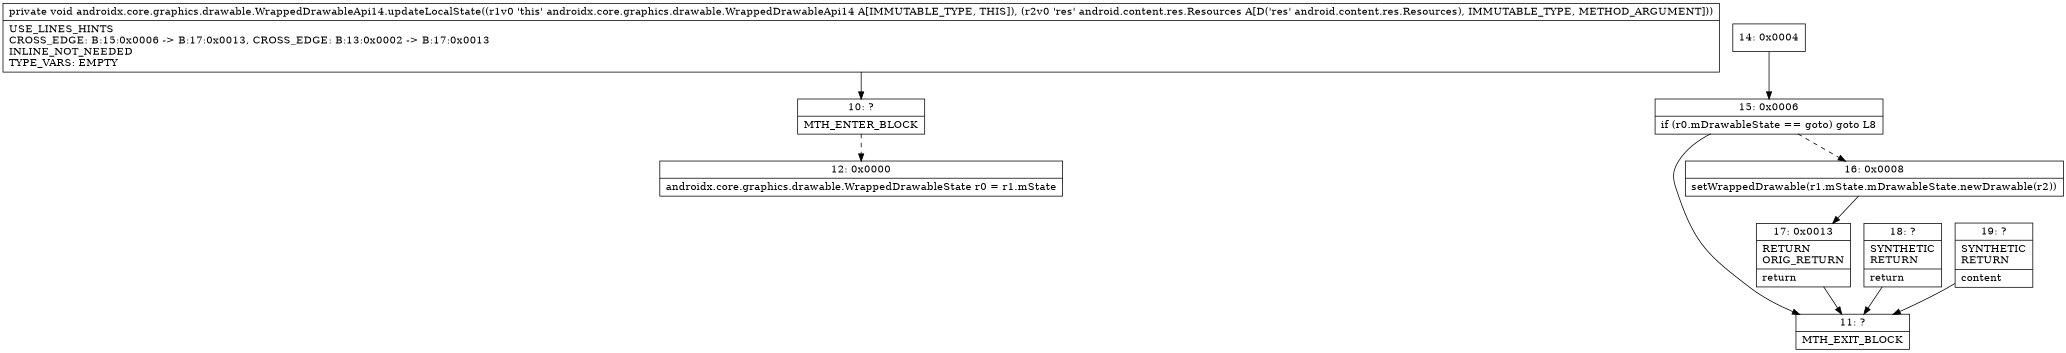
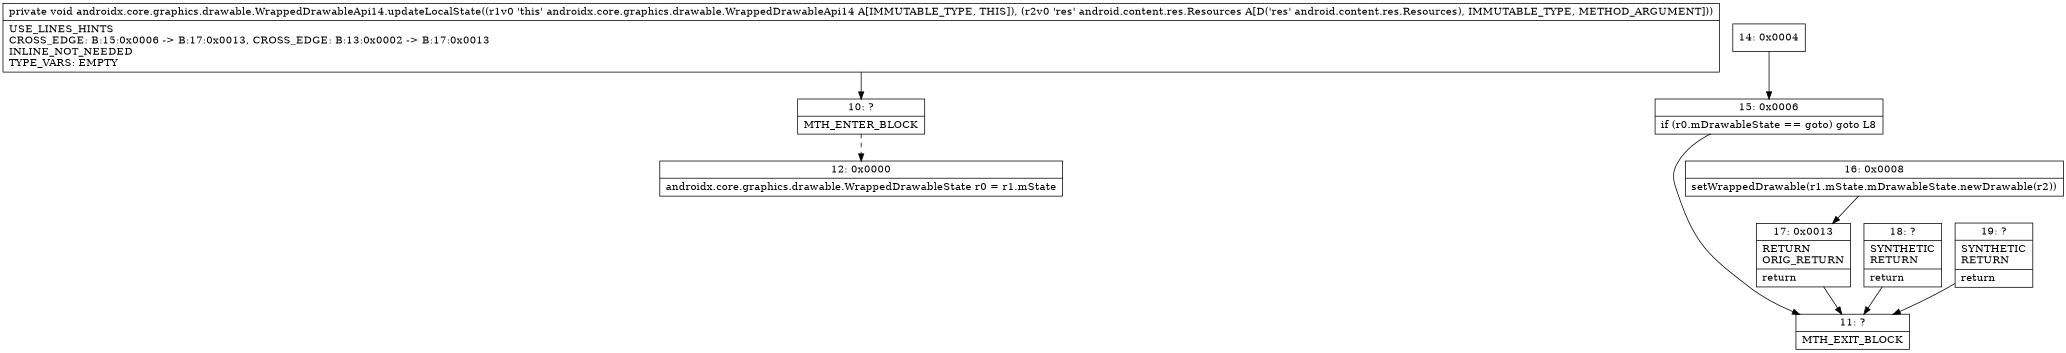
(1818, 146) -> none
(1982, 278) -> (1978, 278)
